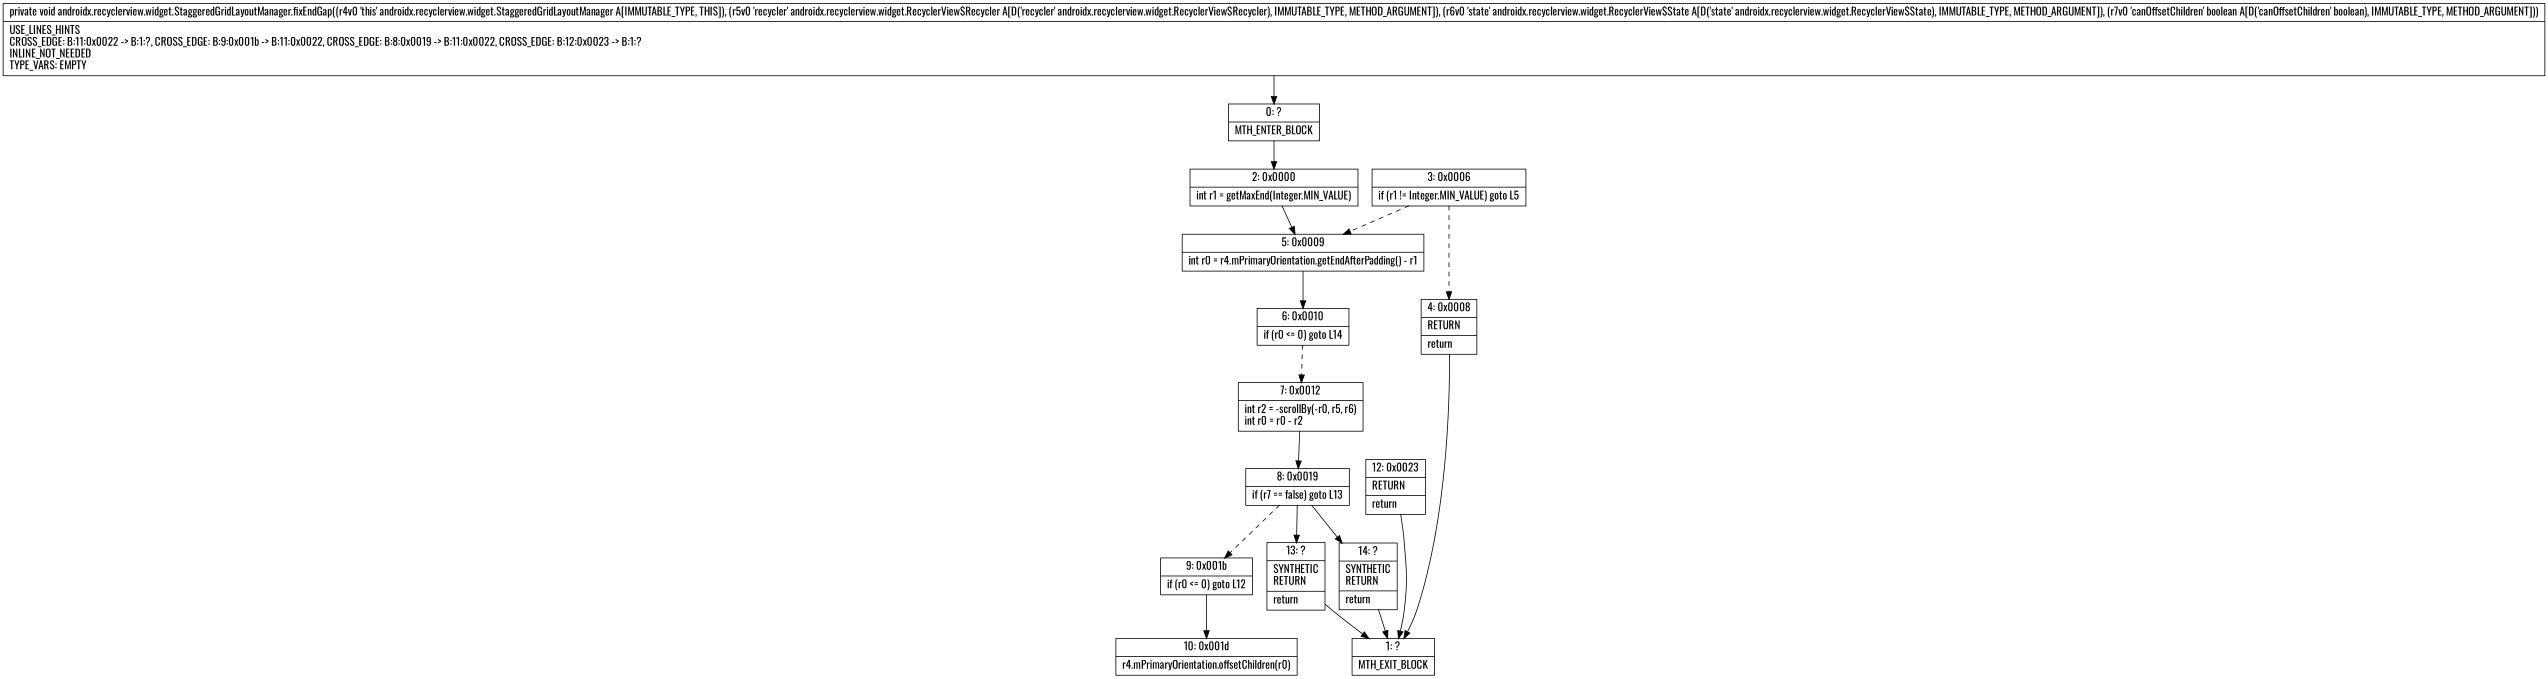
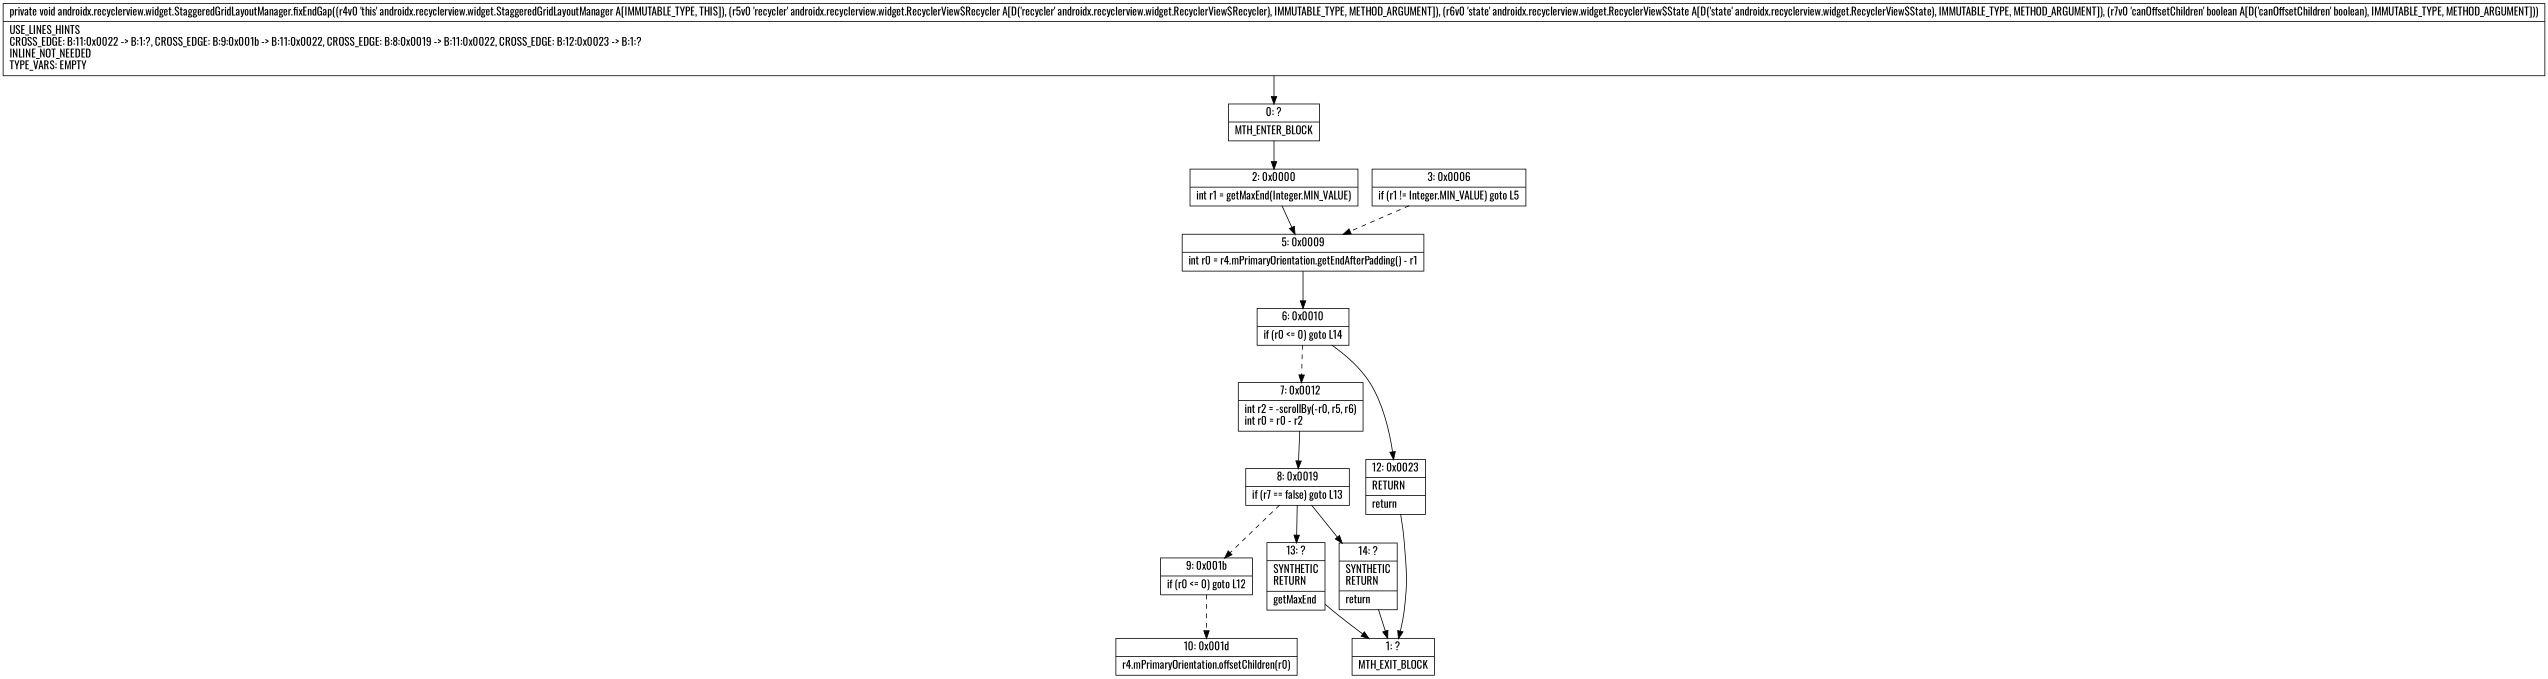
(1449, 327) -> none
none -> (1375, 391)
(1286, 600) -> (1295, 600)
(1207, 613) -> (1207, 613)
